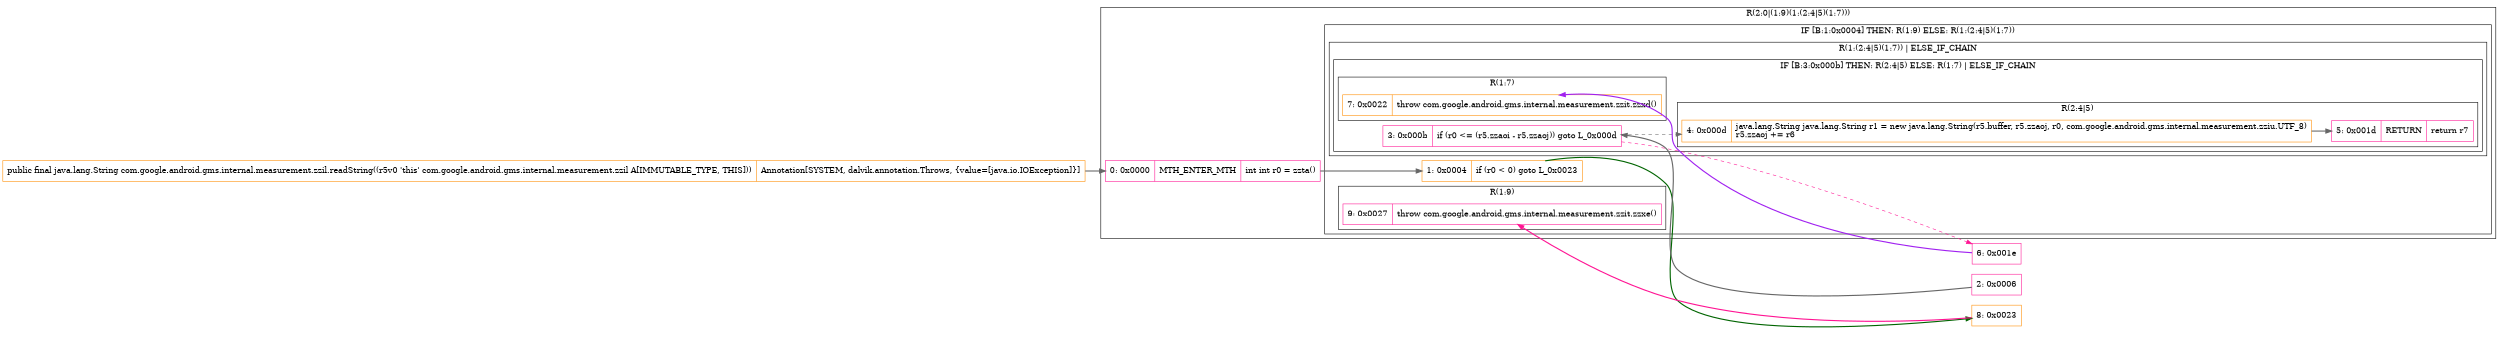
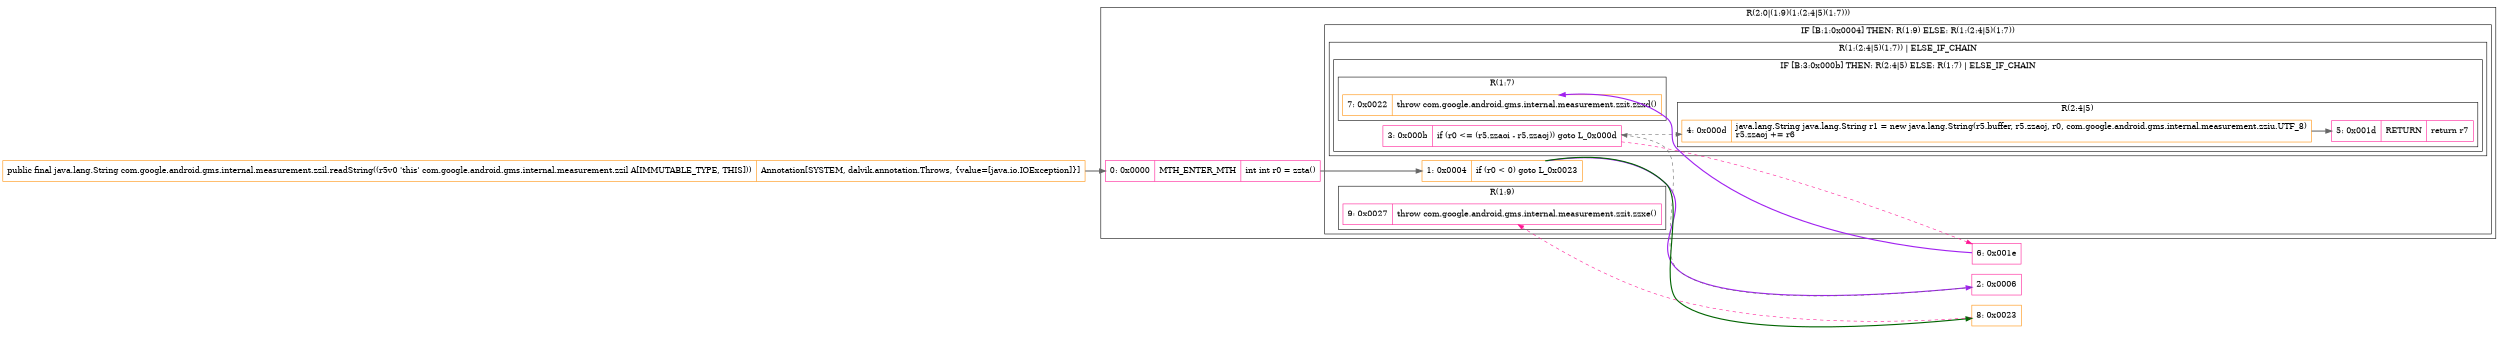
none -> (1712, 285)
(1740, 291) -> (1740, 291)
(1738, 312) -> (1738, 312)
